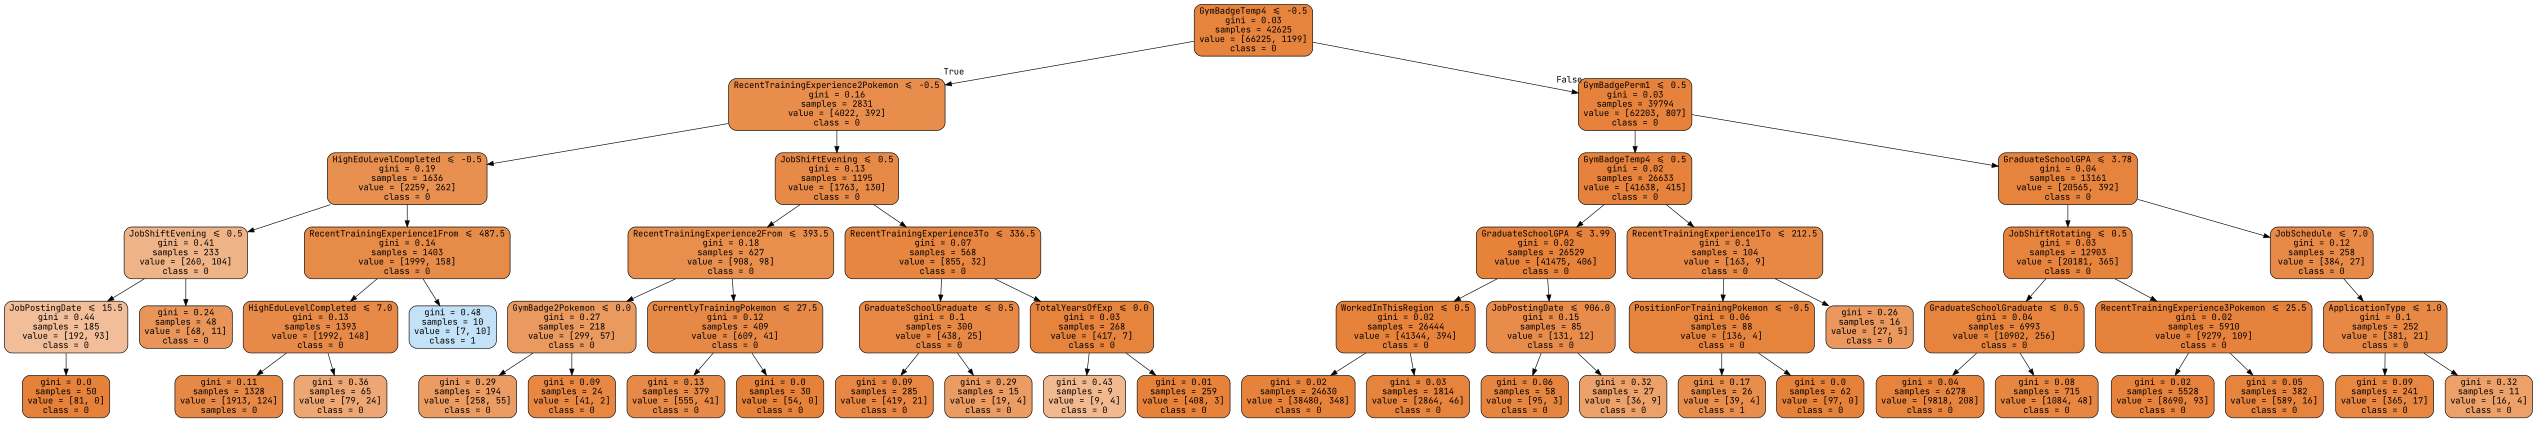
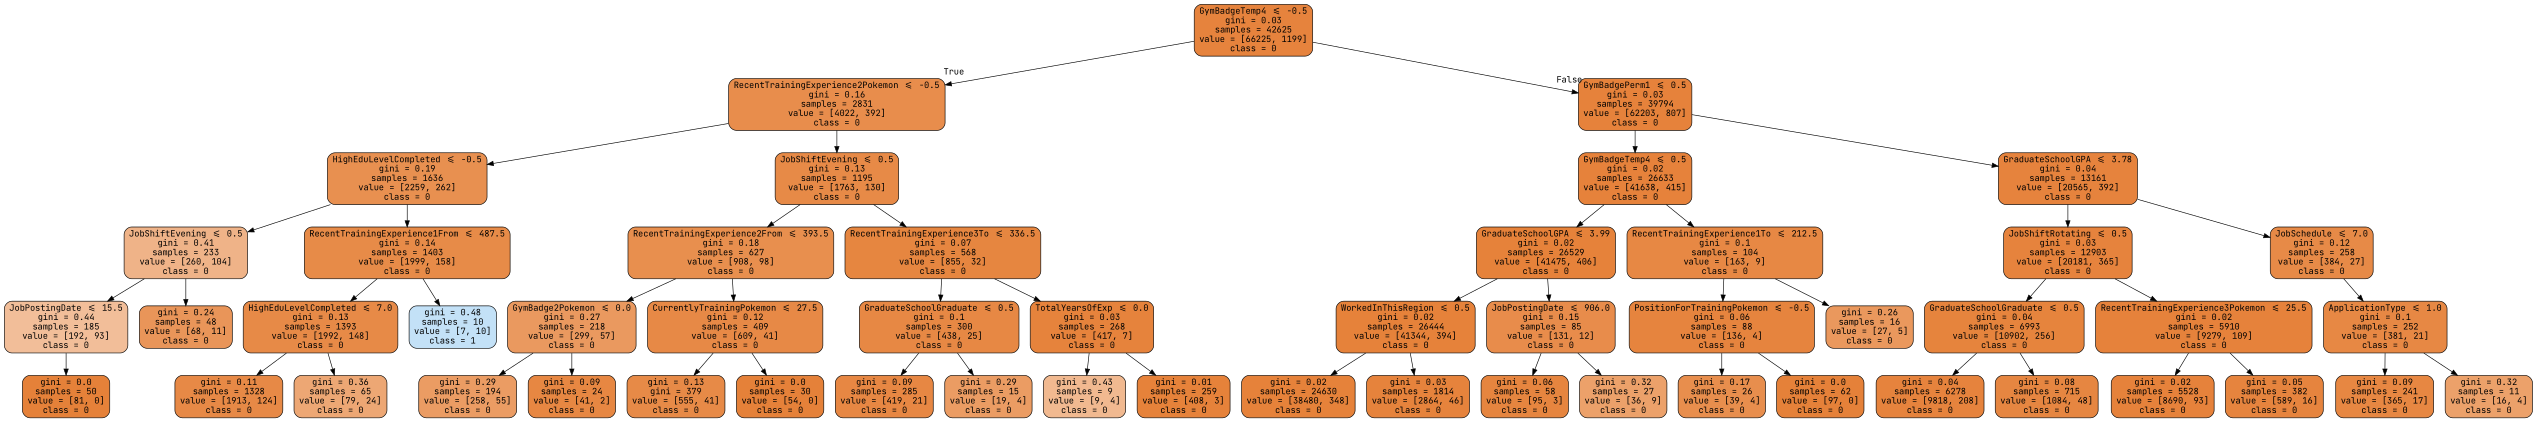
(229, 397) -> (229, 397)
(676, 397) -> (676, 397)
(1722, 397) -> (1722, 397)
